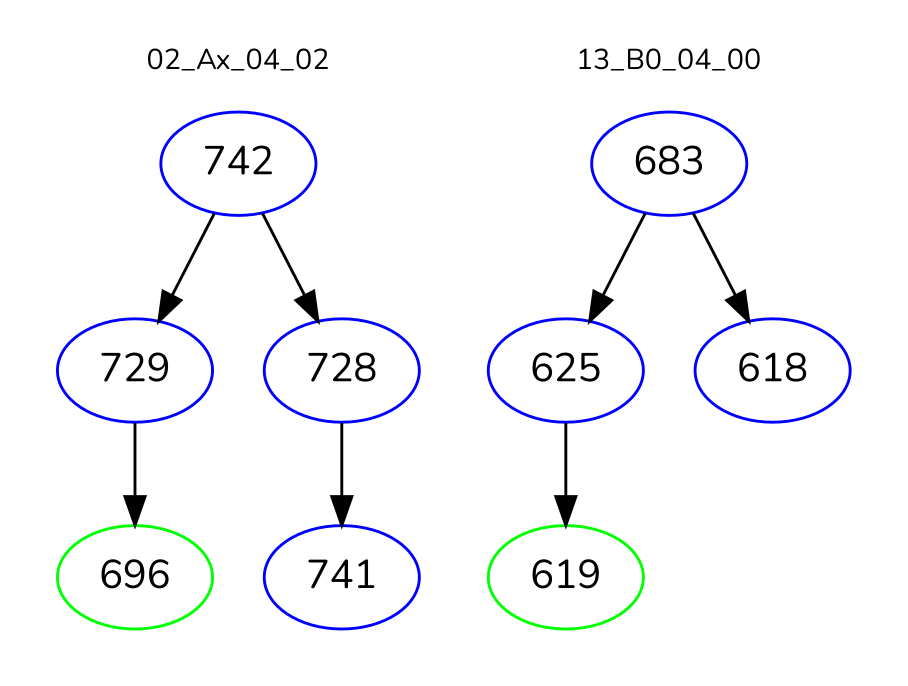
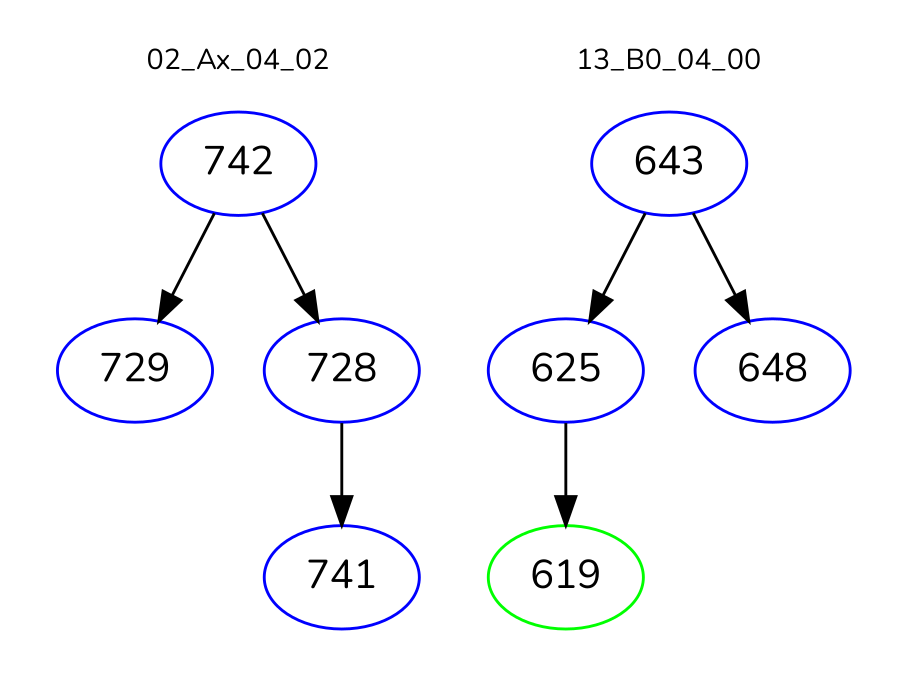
(669, 164) -> (669, 164)
(773, 371) -> (773, 371)
(135, 577) -> none
